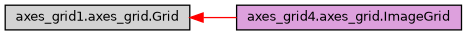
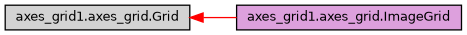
(349, 18) -> (349, 18)
